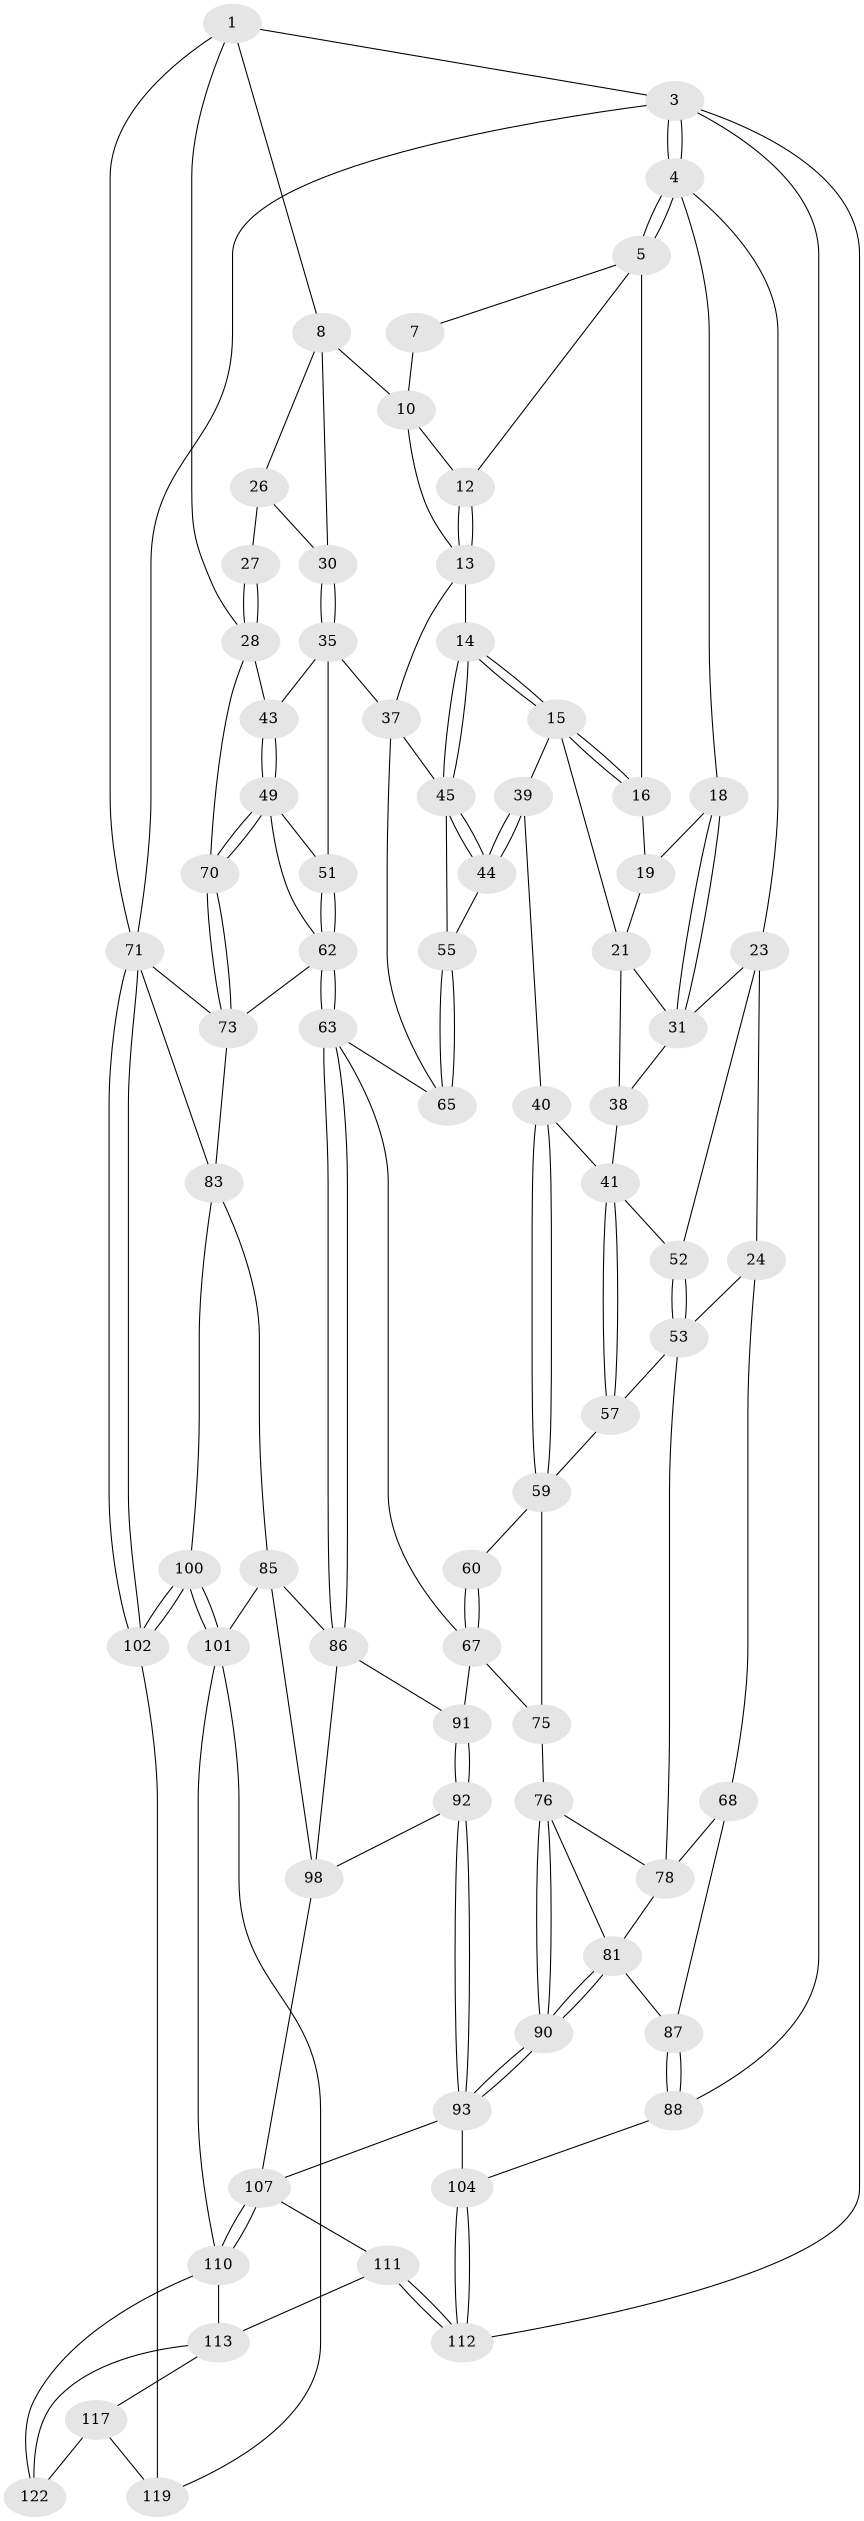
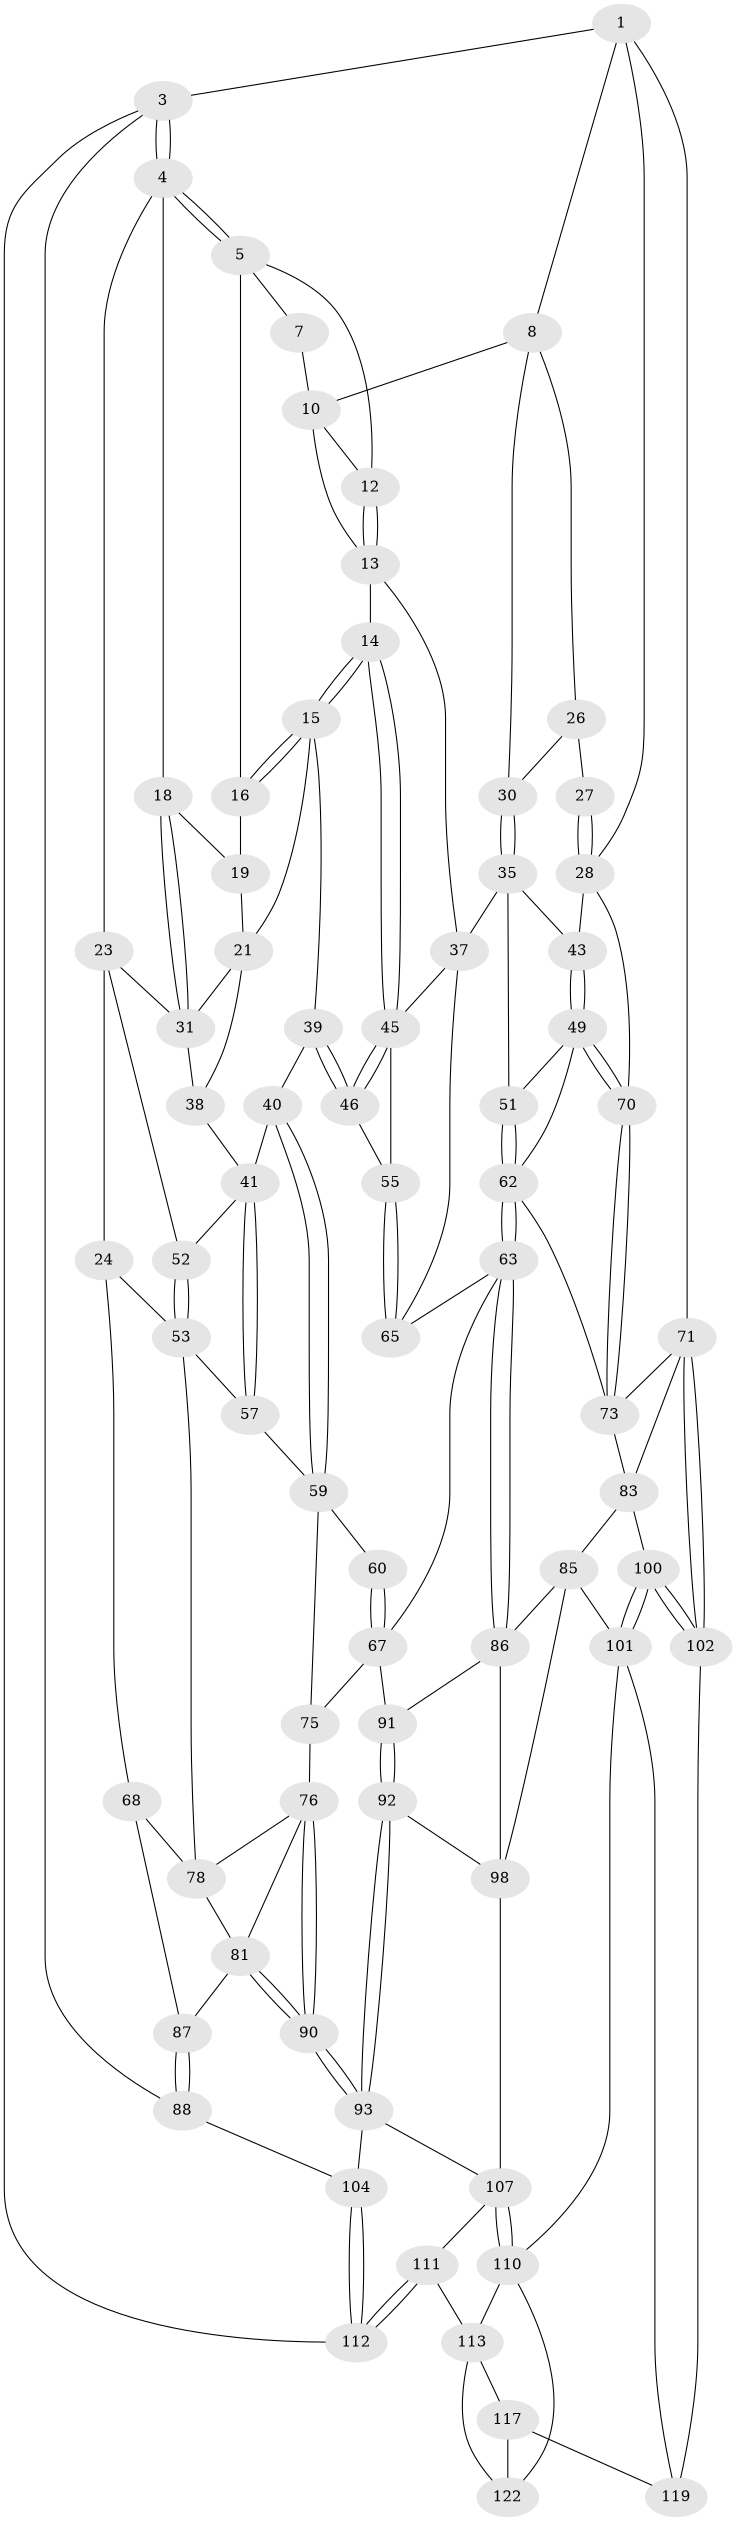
(228, 374) -> none
(487, 874) -> (350, 1106)
